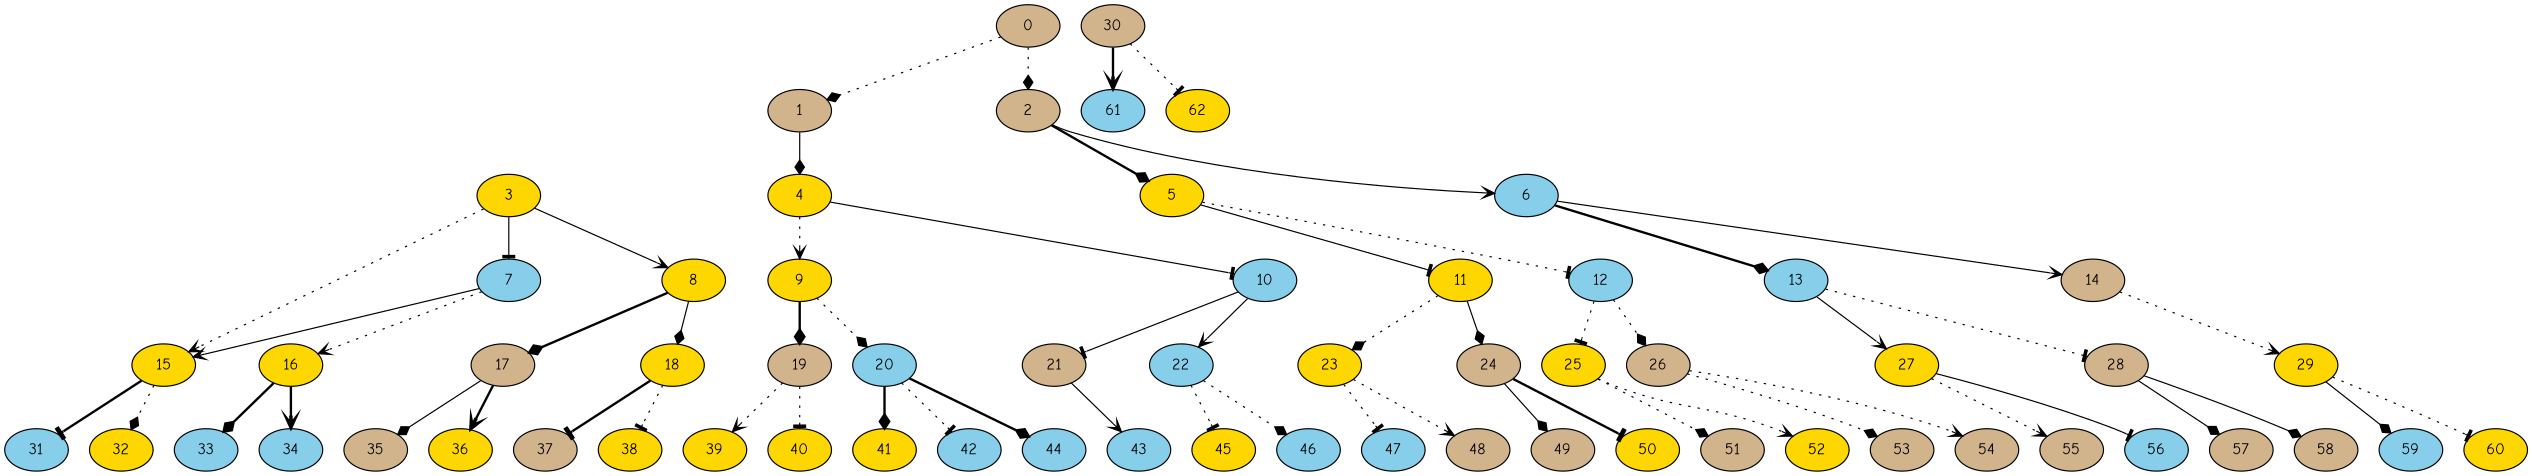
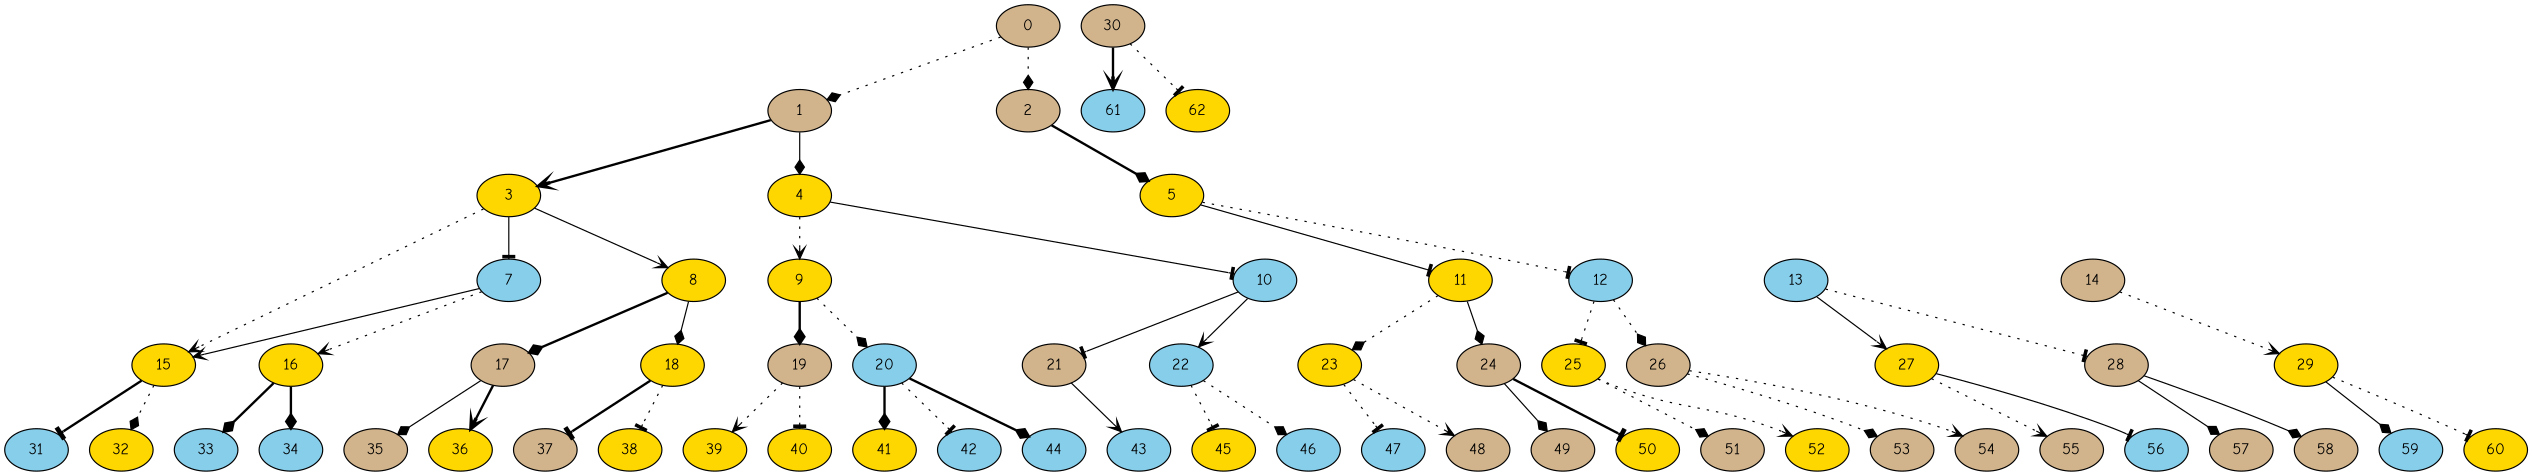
none -> (660, 151)
(1526, 196) -> none
(291, 402) -> (291, 402)
